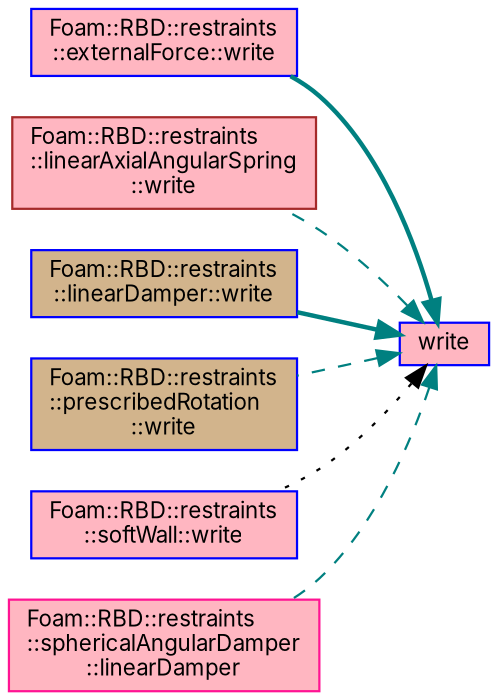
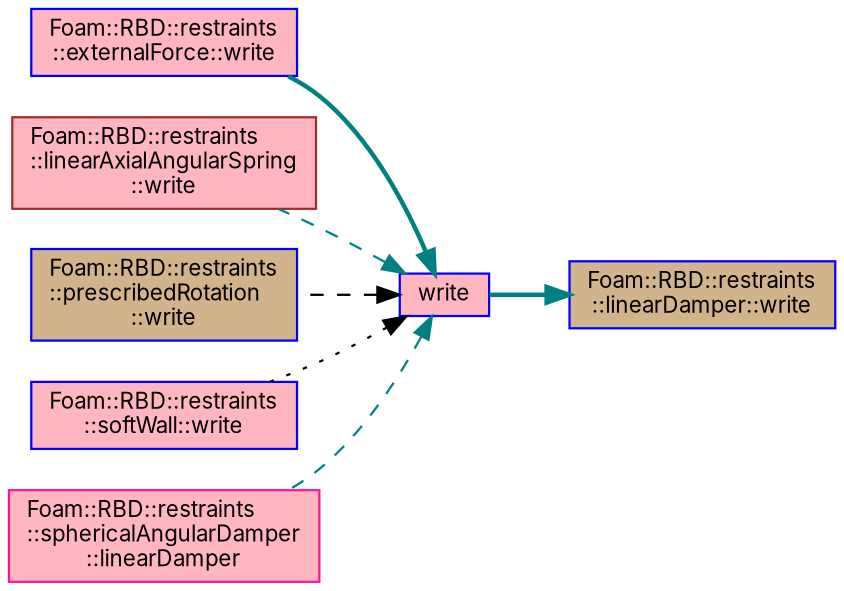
(337, 321) -> (518, 295)
(337, 367) -> (337, 295)
